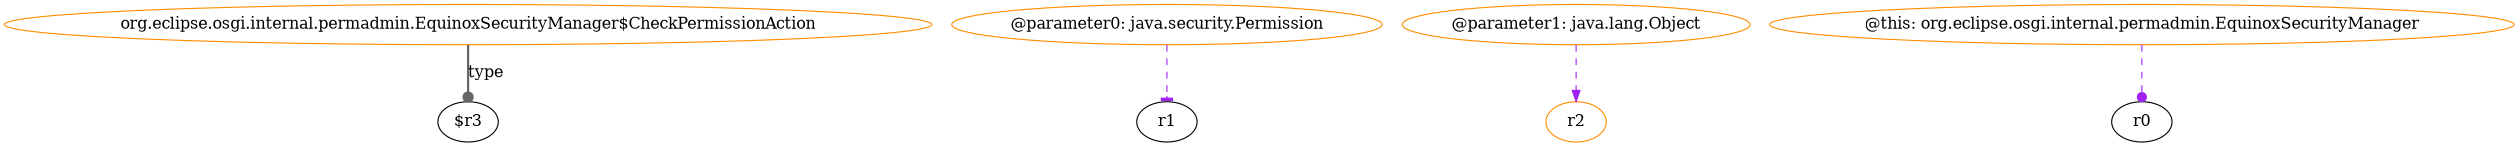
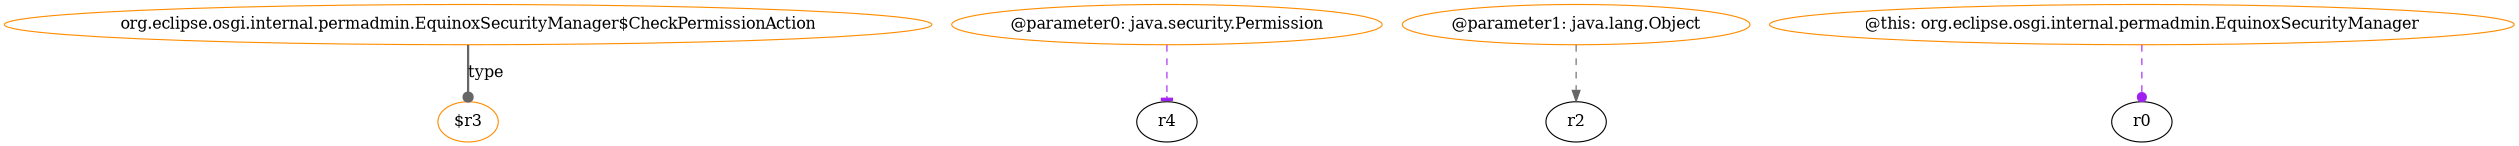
(1576, 68) -> (1576, 68)
(468, 122) -> (468, 122)
(1167, 122) -> (1167, 122)
(1576, 122) -> (1576, 122)
